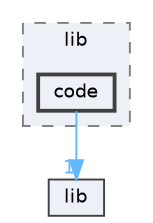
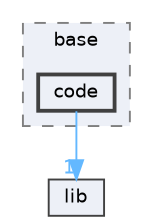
(76, 41) -> (76, 41)
